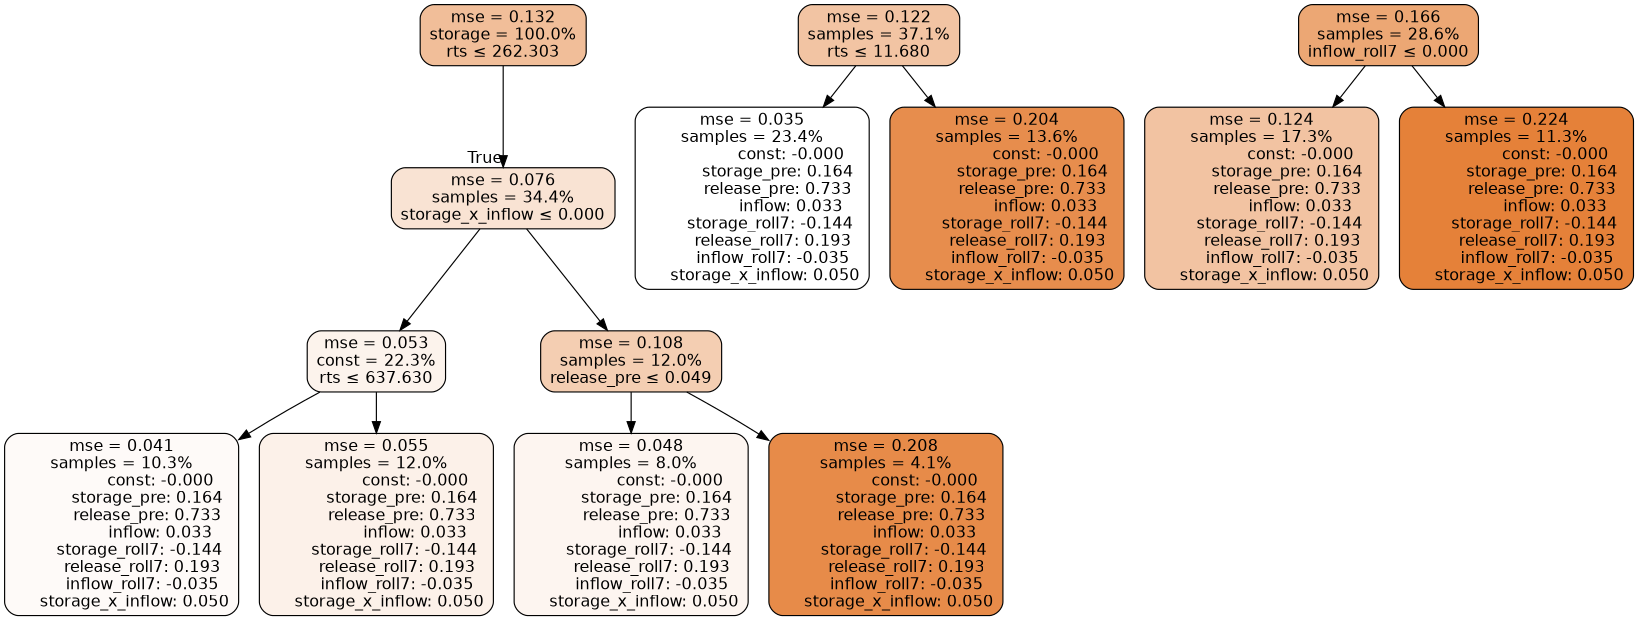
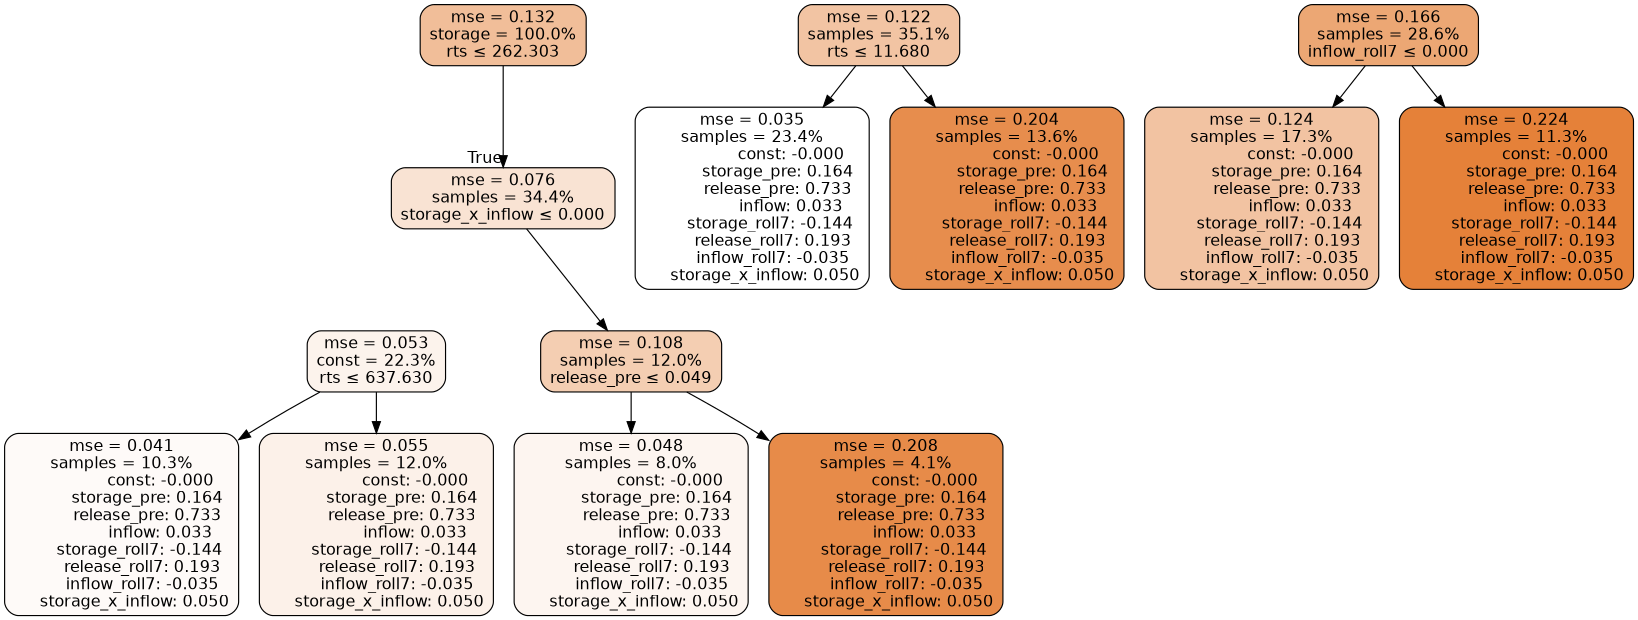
(879, 35) -> (879, 35)
(444, 275) -> none
